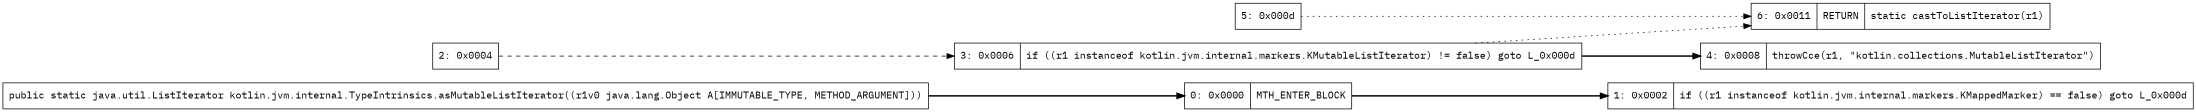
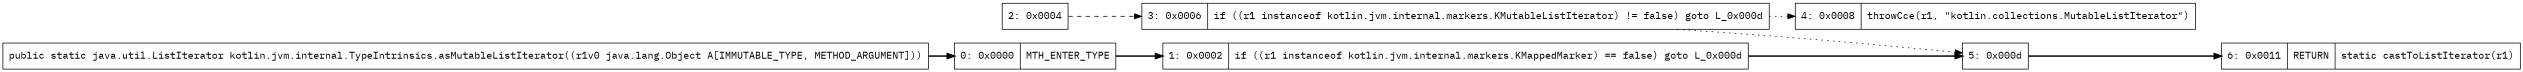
(1522, 16) -> (2121, 56)
(1610, 35) -> (1816, 40)
(1637, 56) -> (1778, 16)
none -> (1852, 56)
(1301, 96) -> (1068, 56)
